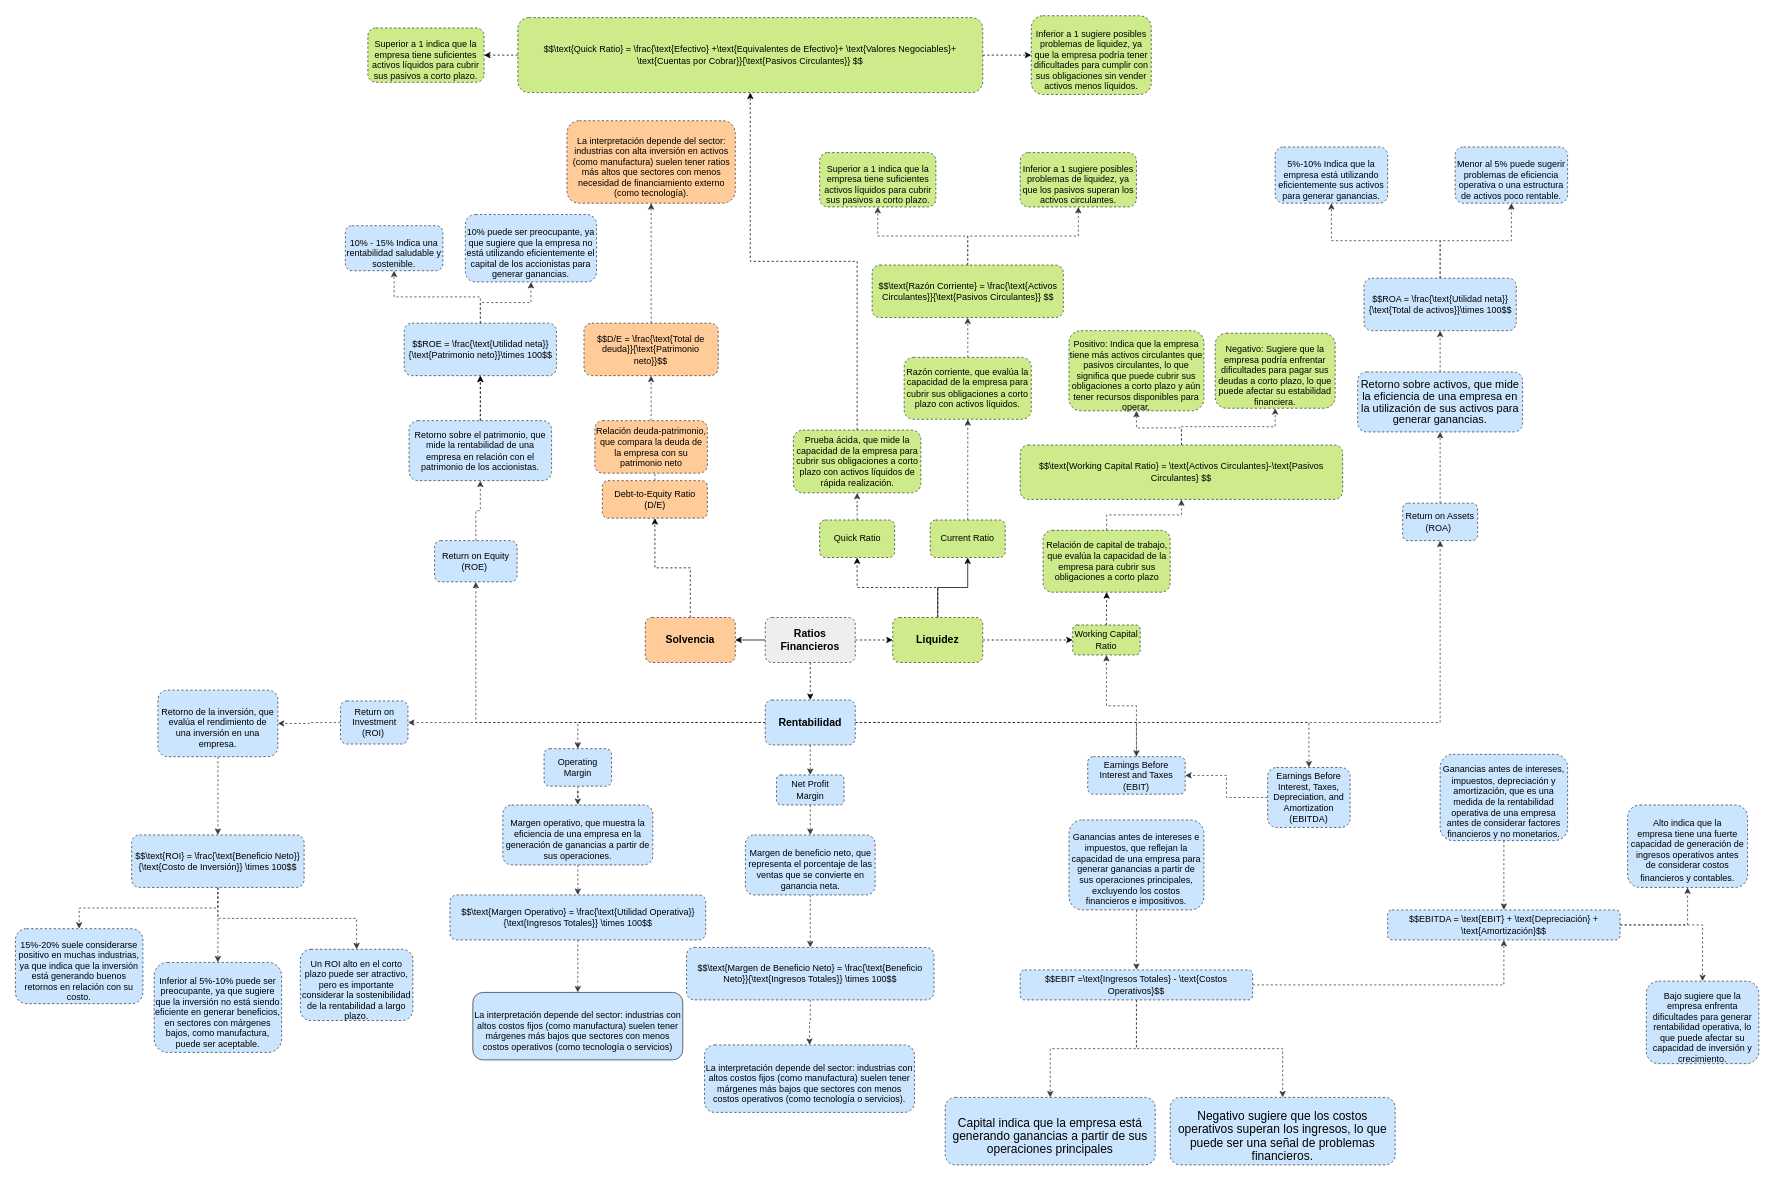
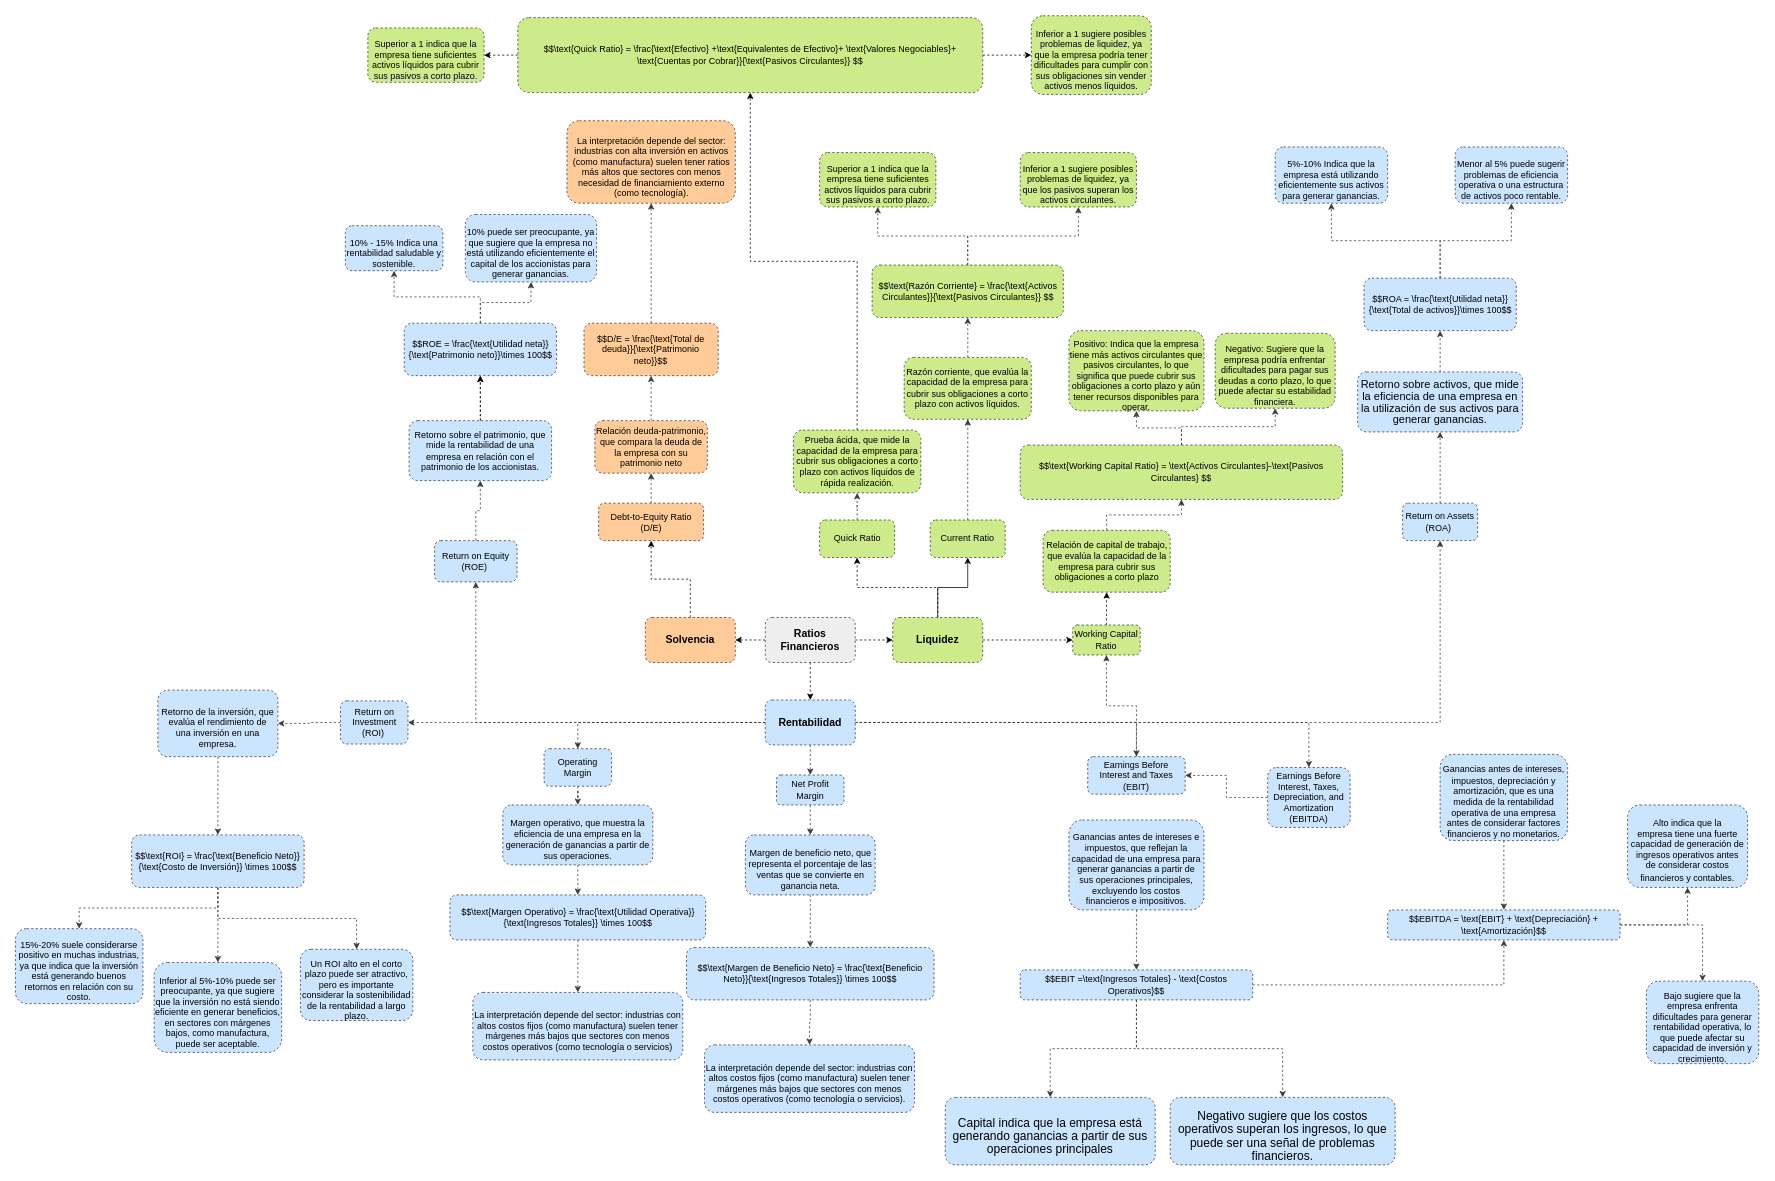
(655, 500) -> (651, 522)
(753, 640) -> (753, 640)
(578, 1026) -> (578, 1026)
